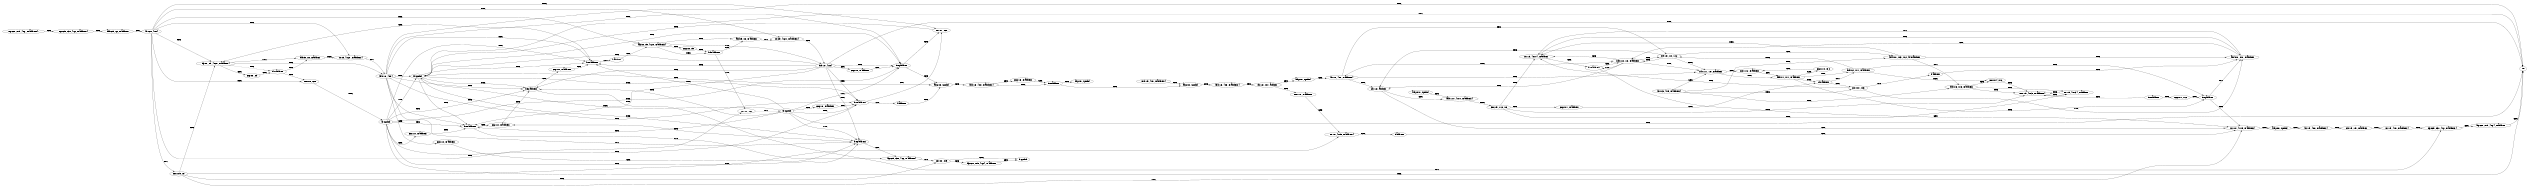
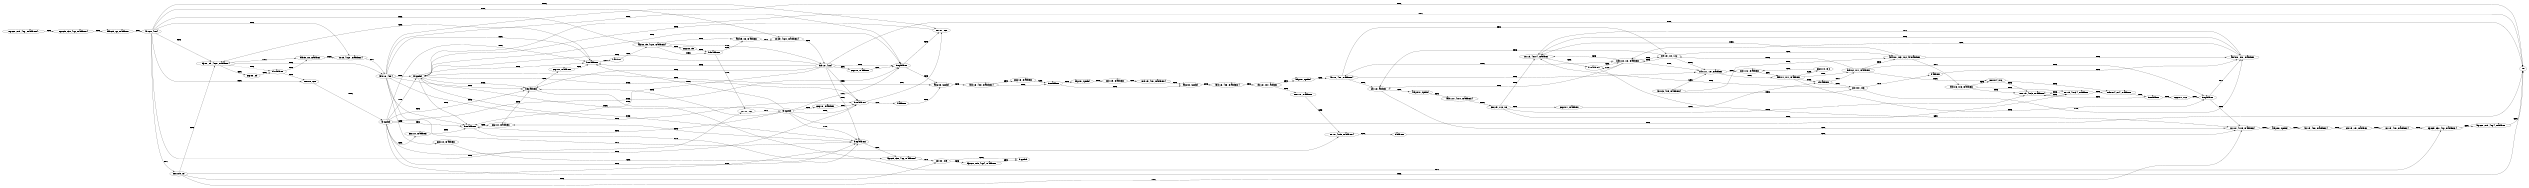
none -> (1879, 63)
none -> (1115, 81)
none -> (2119, 93)
(1412, 98) -> (1398, 91)
(1816, 101) -> none
